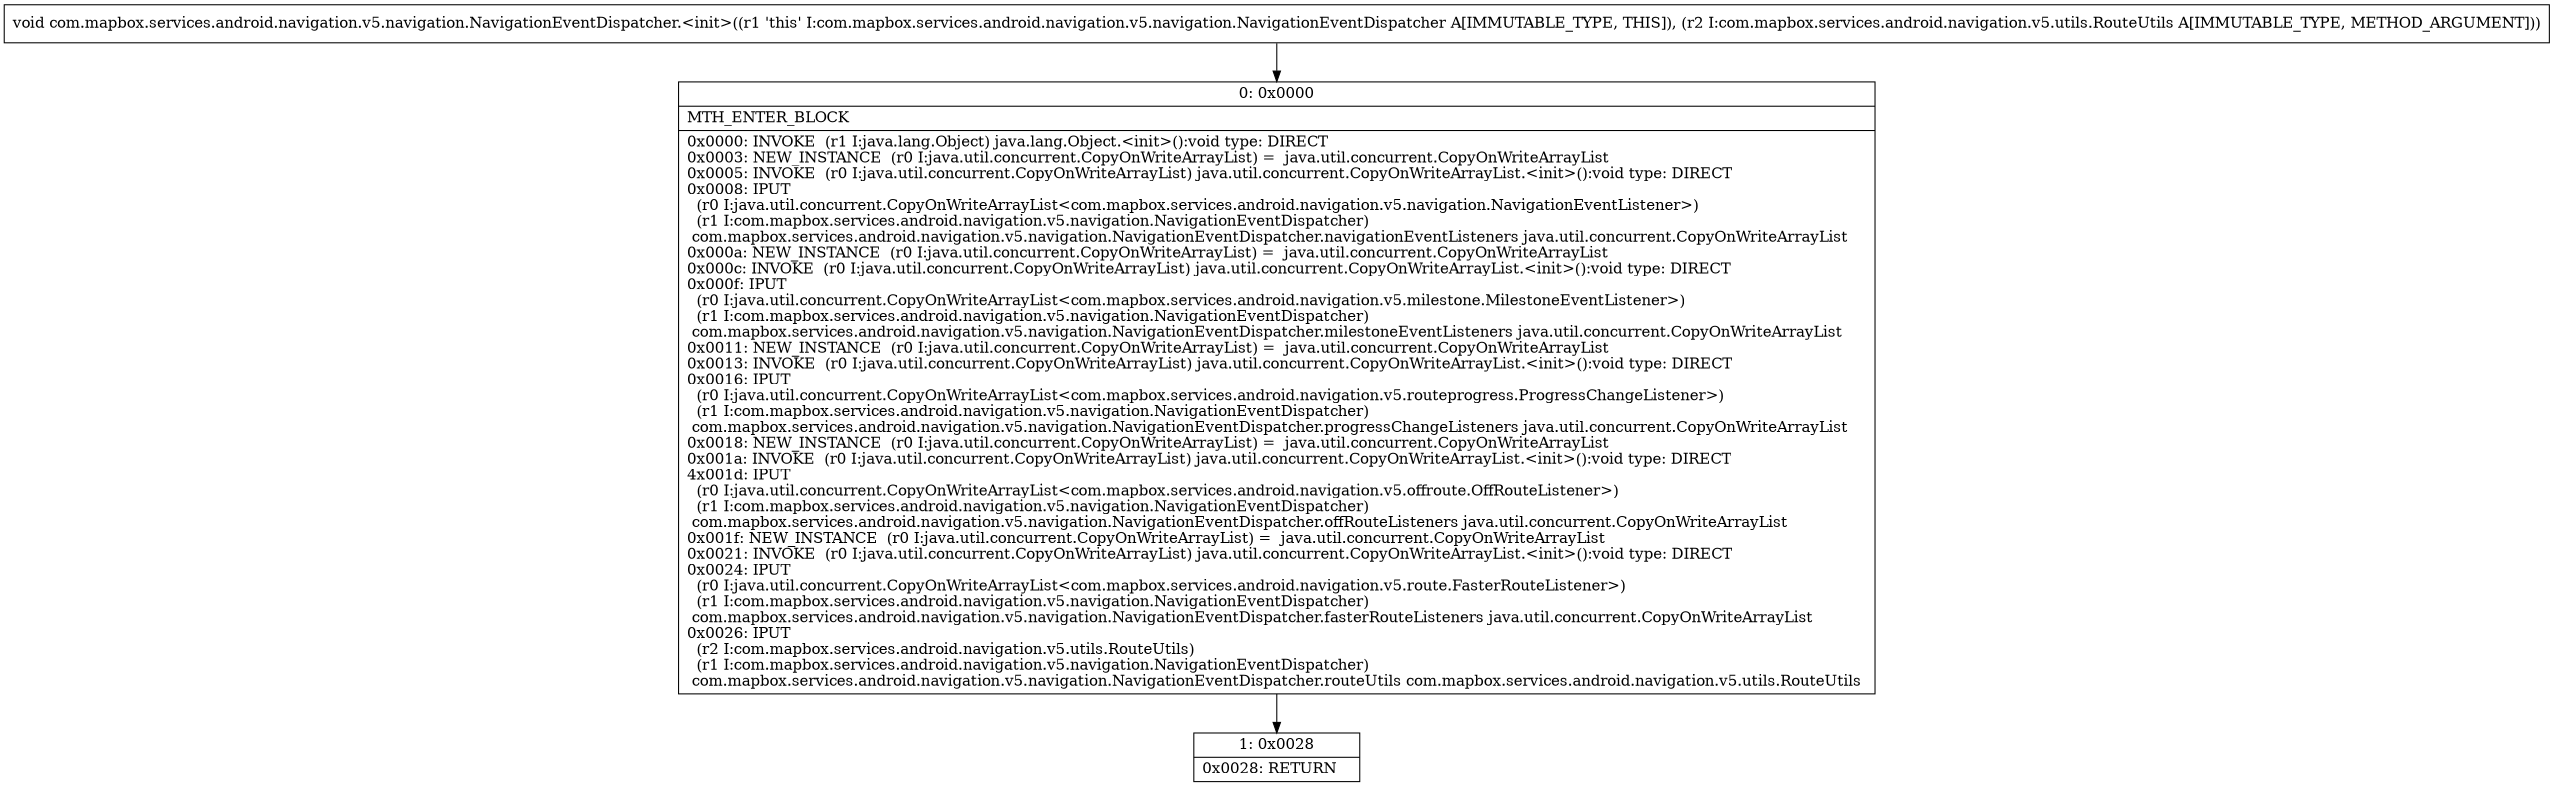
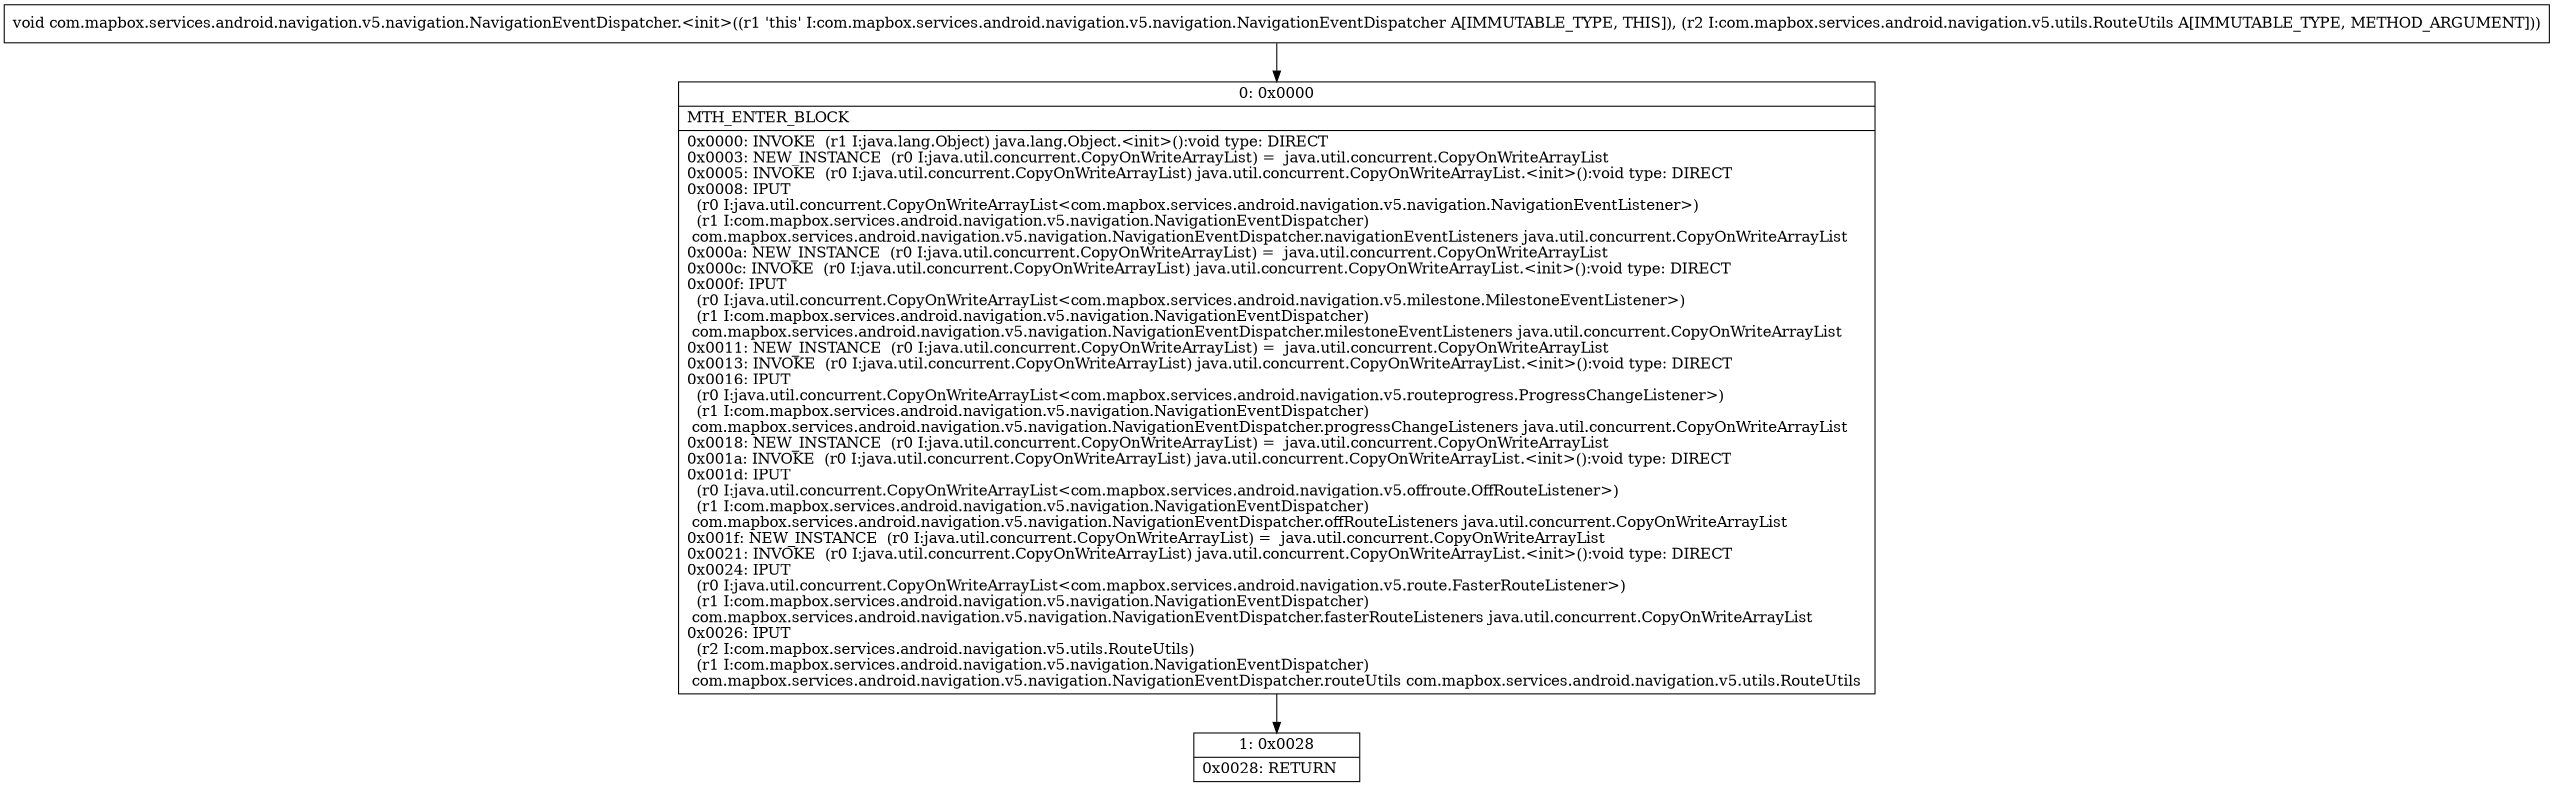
(744, 475) -> (744, 475)
